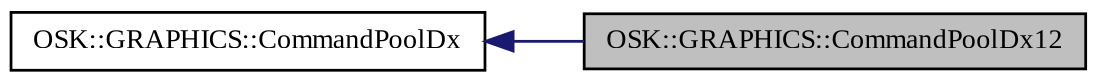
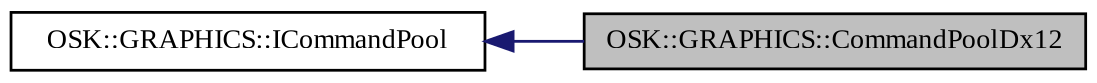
(248, 41) -> (248, 41)
